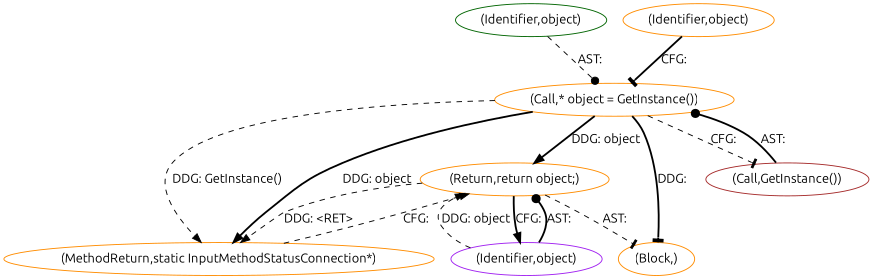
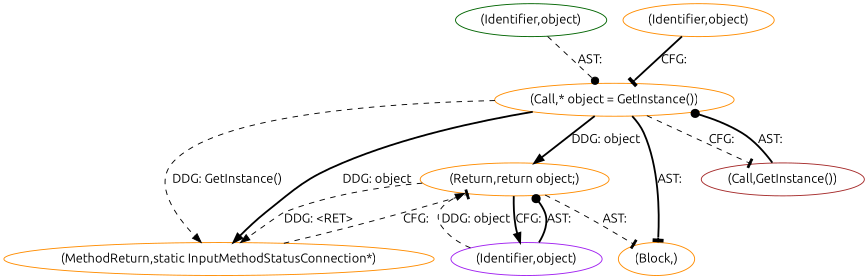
(674, 179) -> (672, 179)
(372, 221) -> (374, 221)
